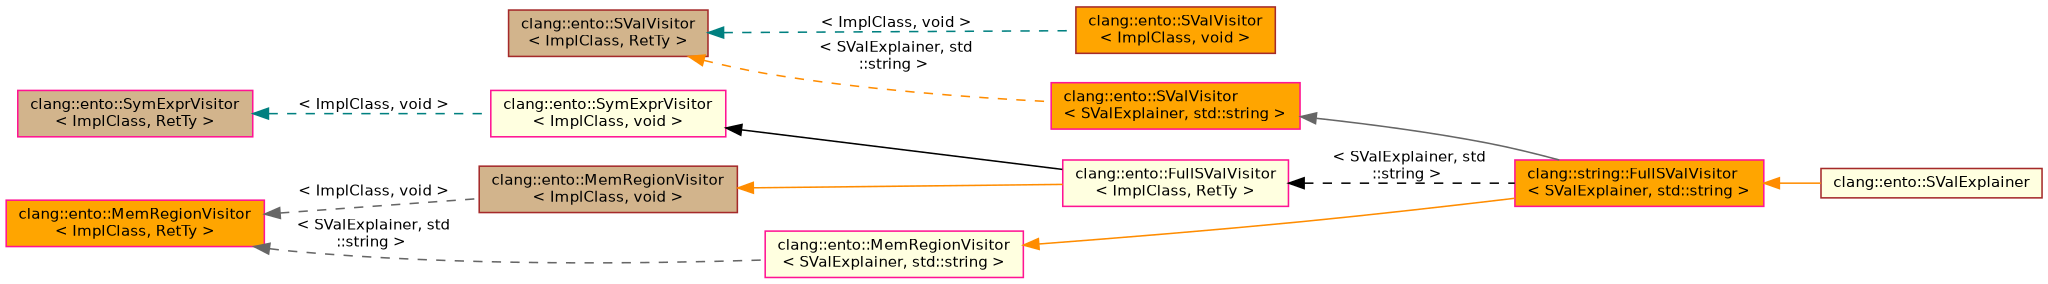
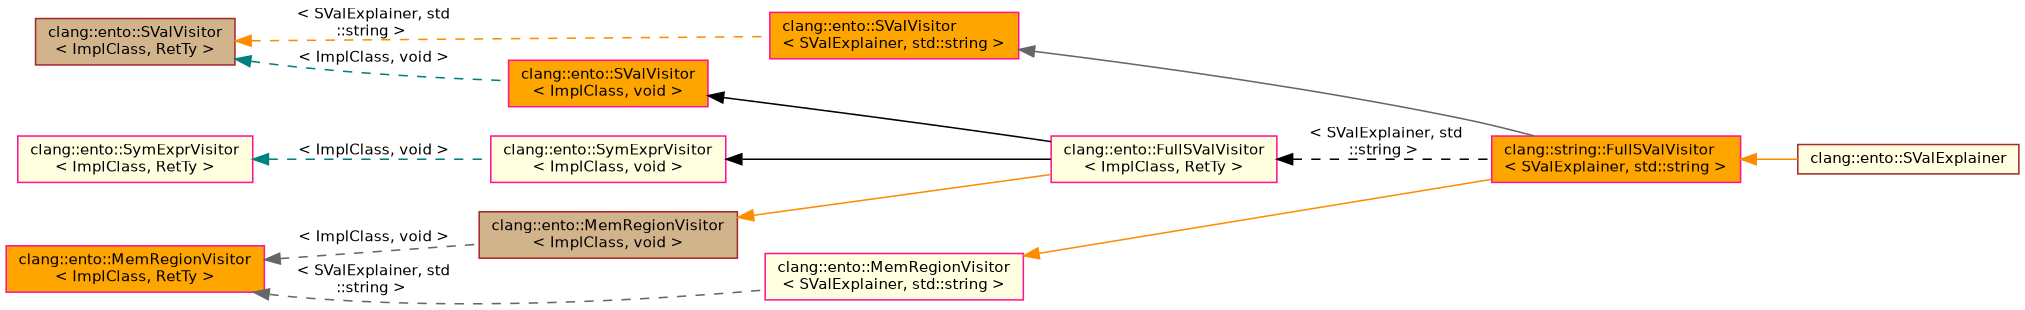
(1176, 30) -> (608, 83)
(135, 114) -> (135, 159)
none -> (887, 119)
